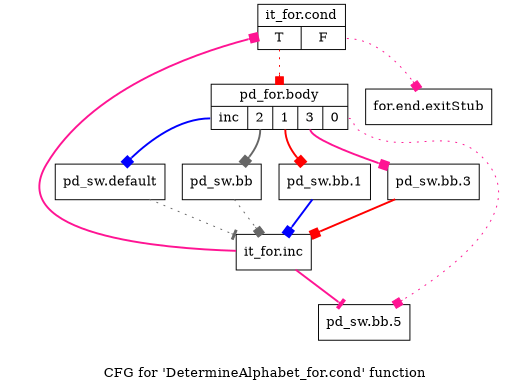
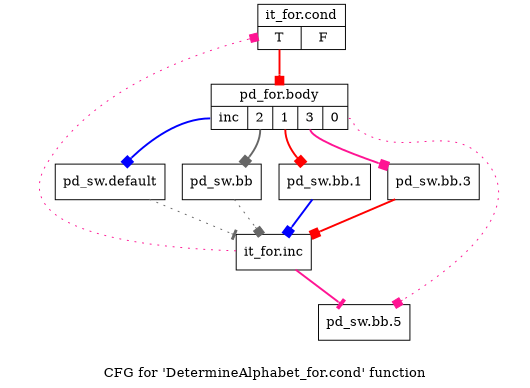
(280, 62) -> (280, 62)
(429, 107) -> none
(47, 164) -> (47, 164)
